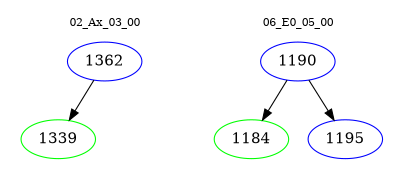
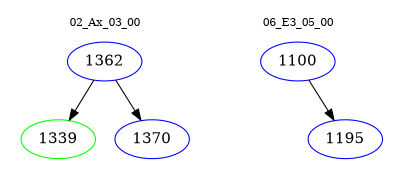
(298, 23) -> (298, 23)
(298, 62) -> (298, 62)
none -> (152, 139)
(251, 139) -> none
